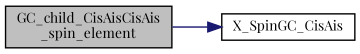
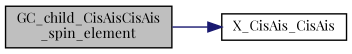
(288, 27) -> (284, 27)
